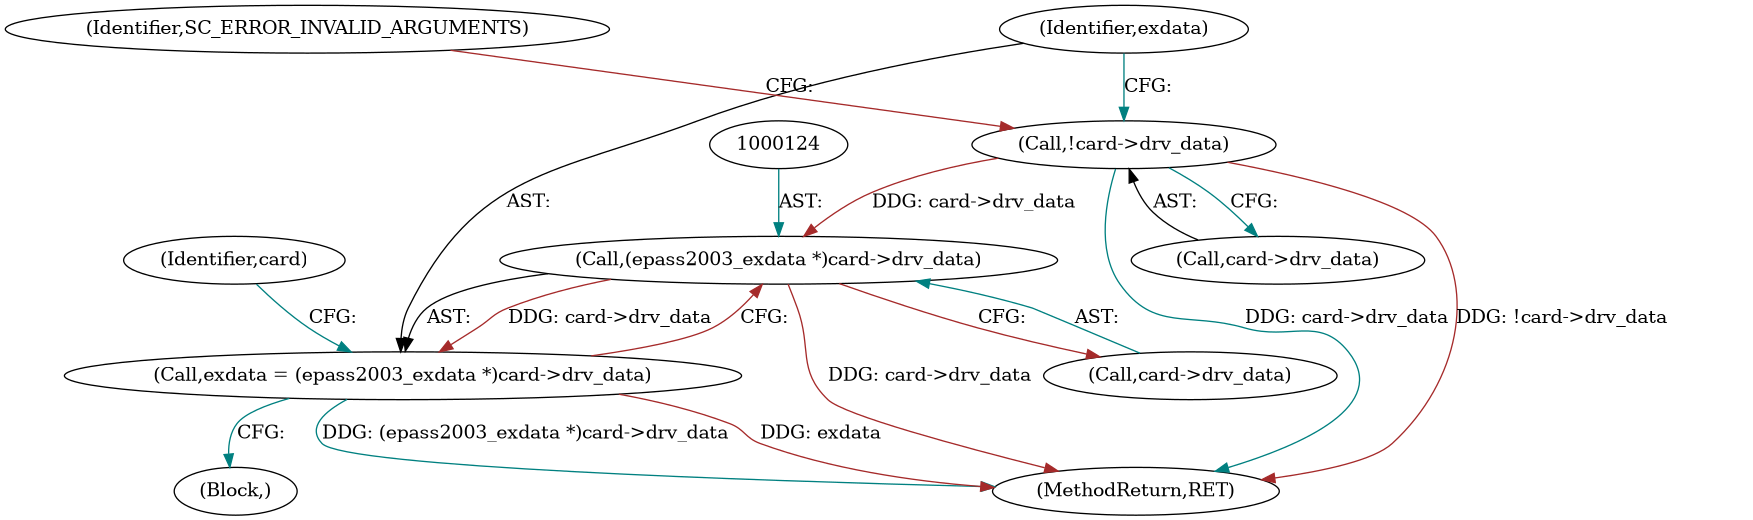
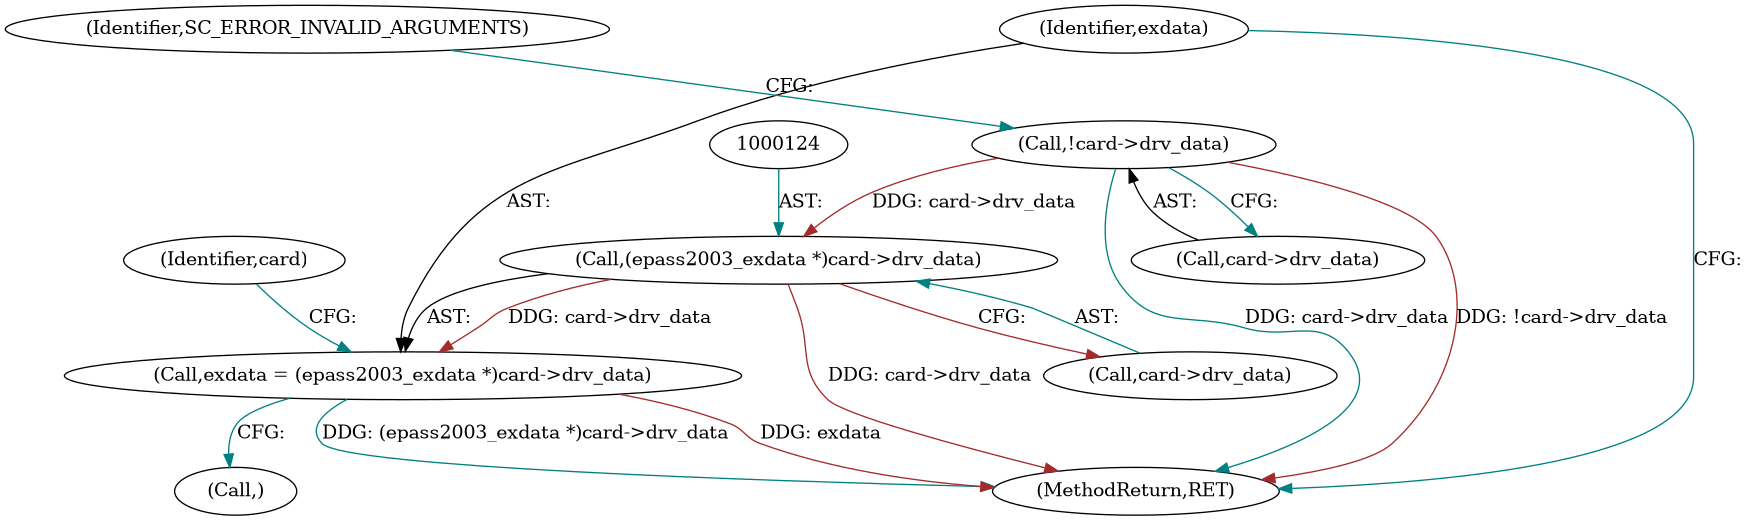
(1124, 80) -> (1694, 238)
(725, 88) -> (725, 88)
(679, 340) -> none
(236, 491) -> (236, 491)
